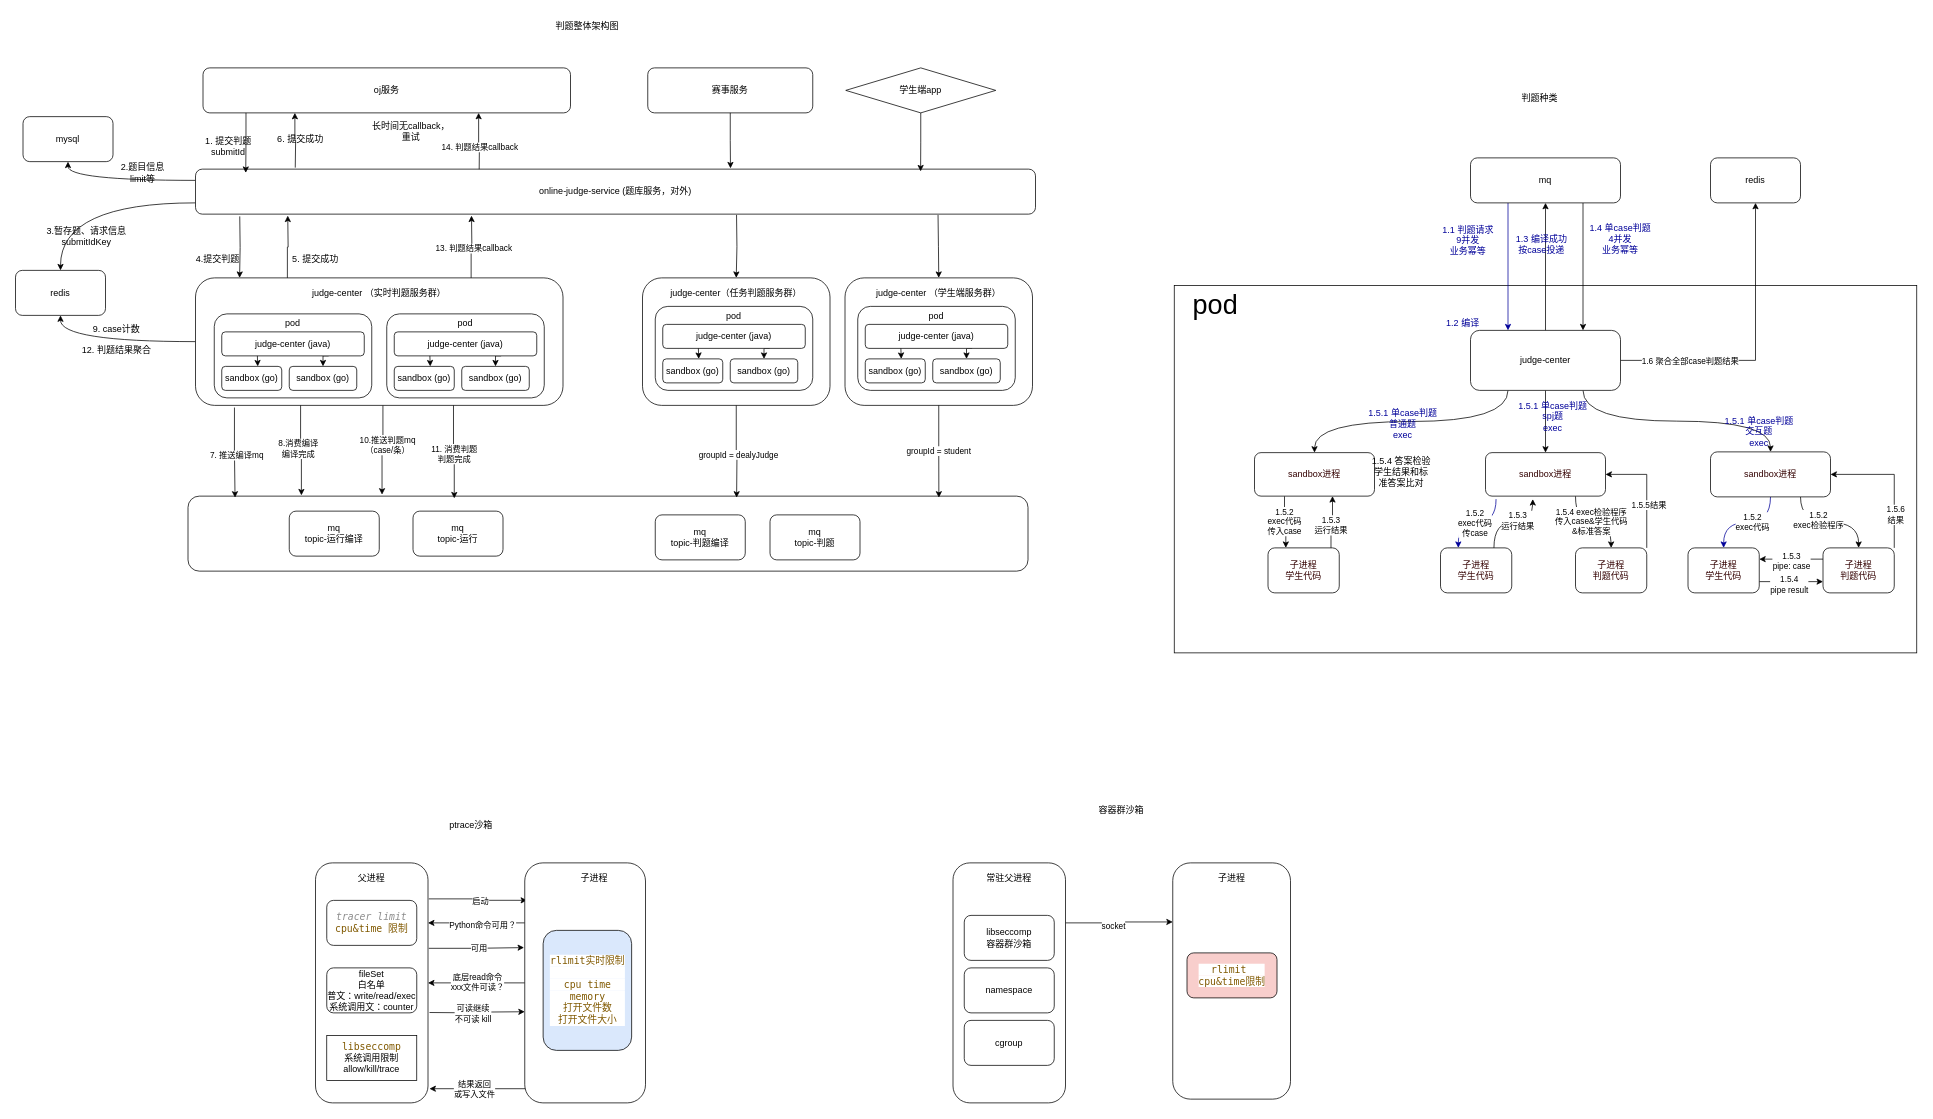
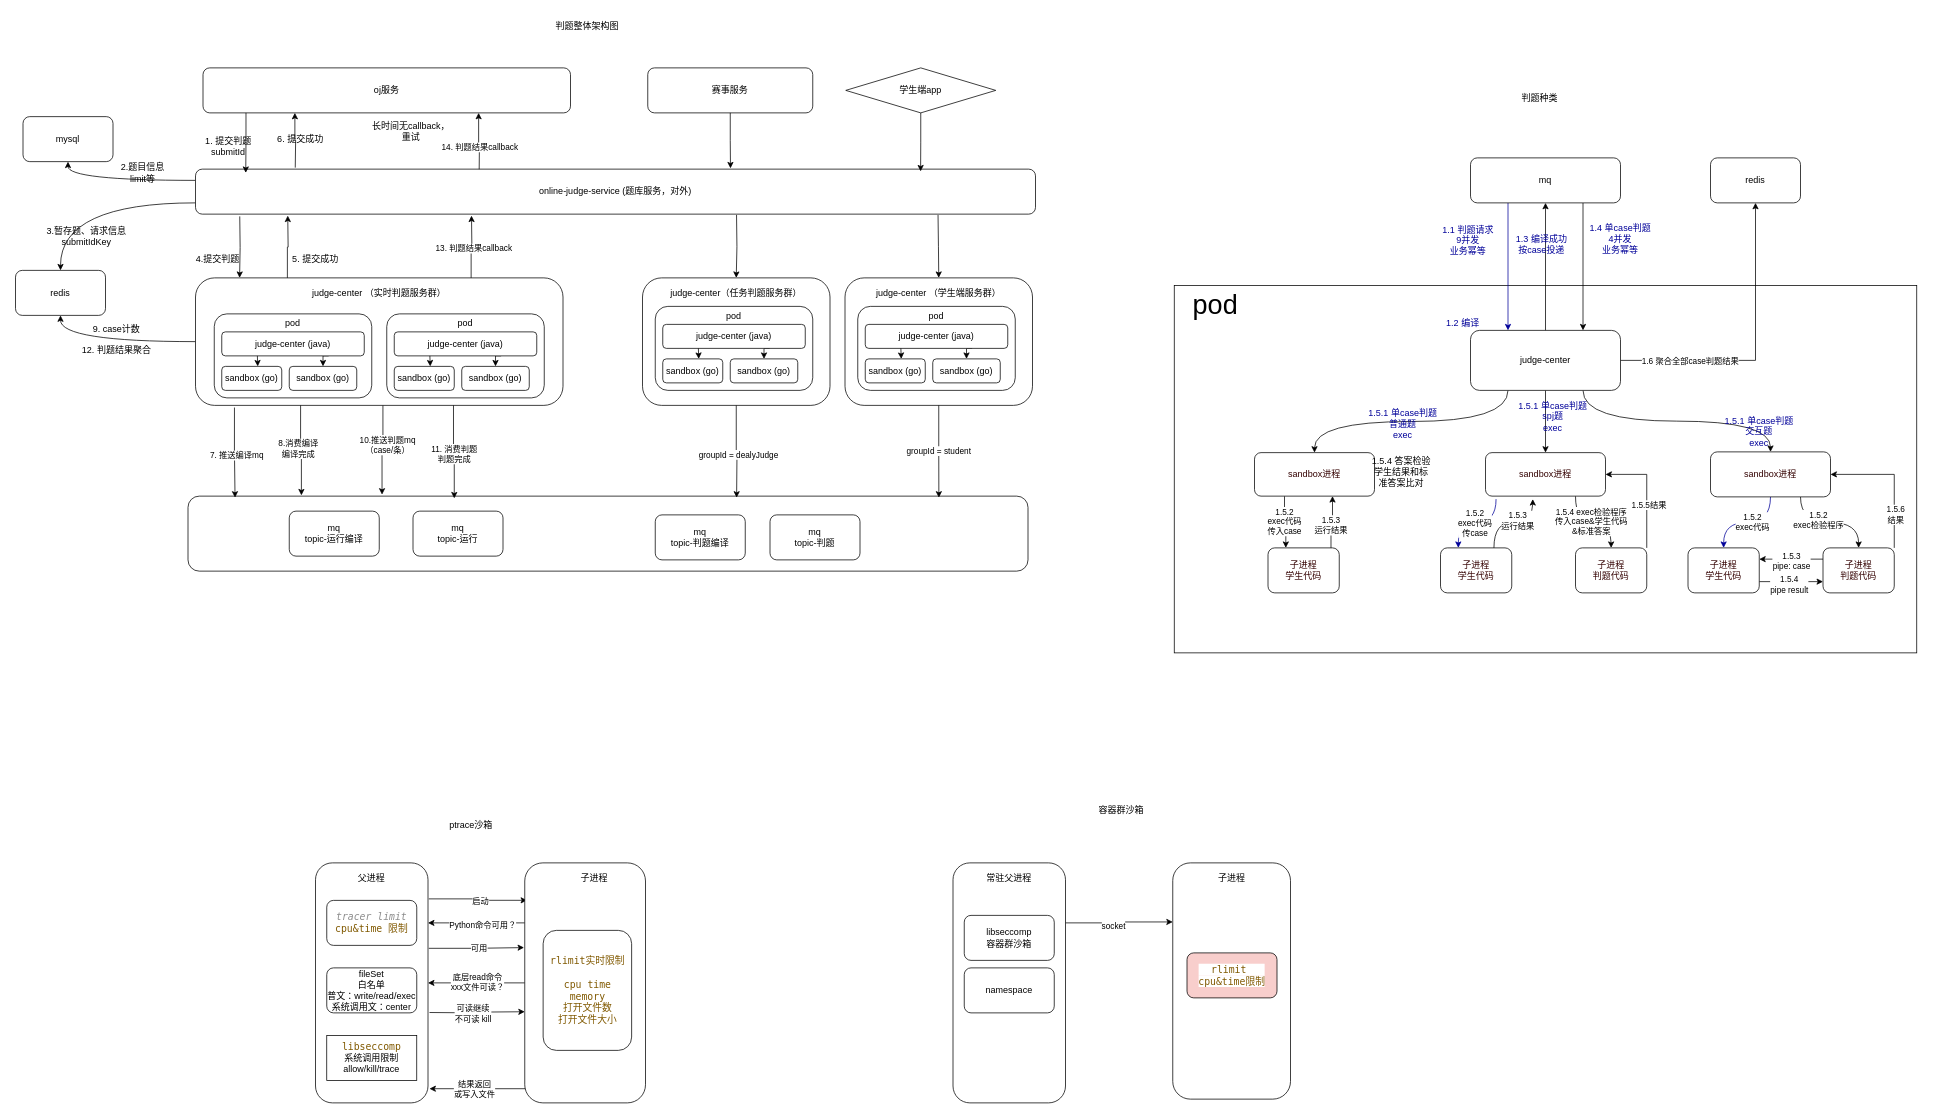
(372, 990) -> (372, 990)
(587, 990) -> (587, 990)
(1009, 1043) -> none
